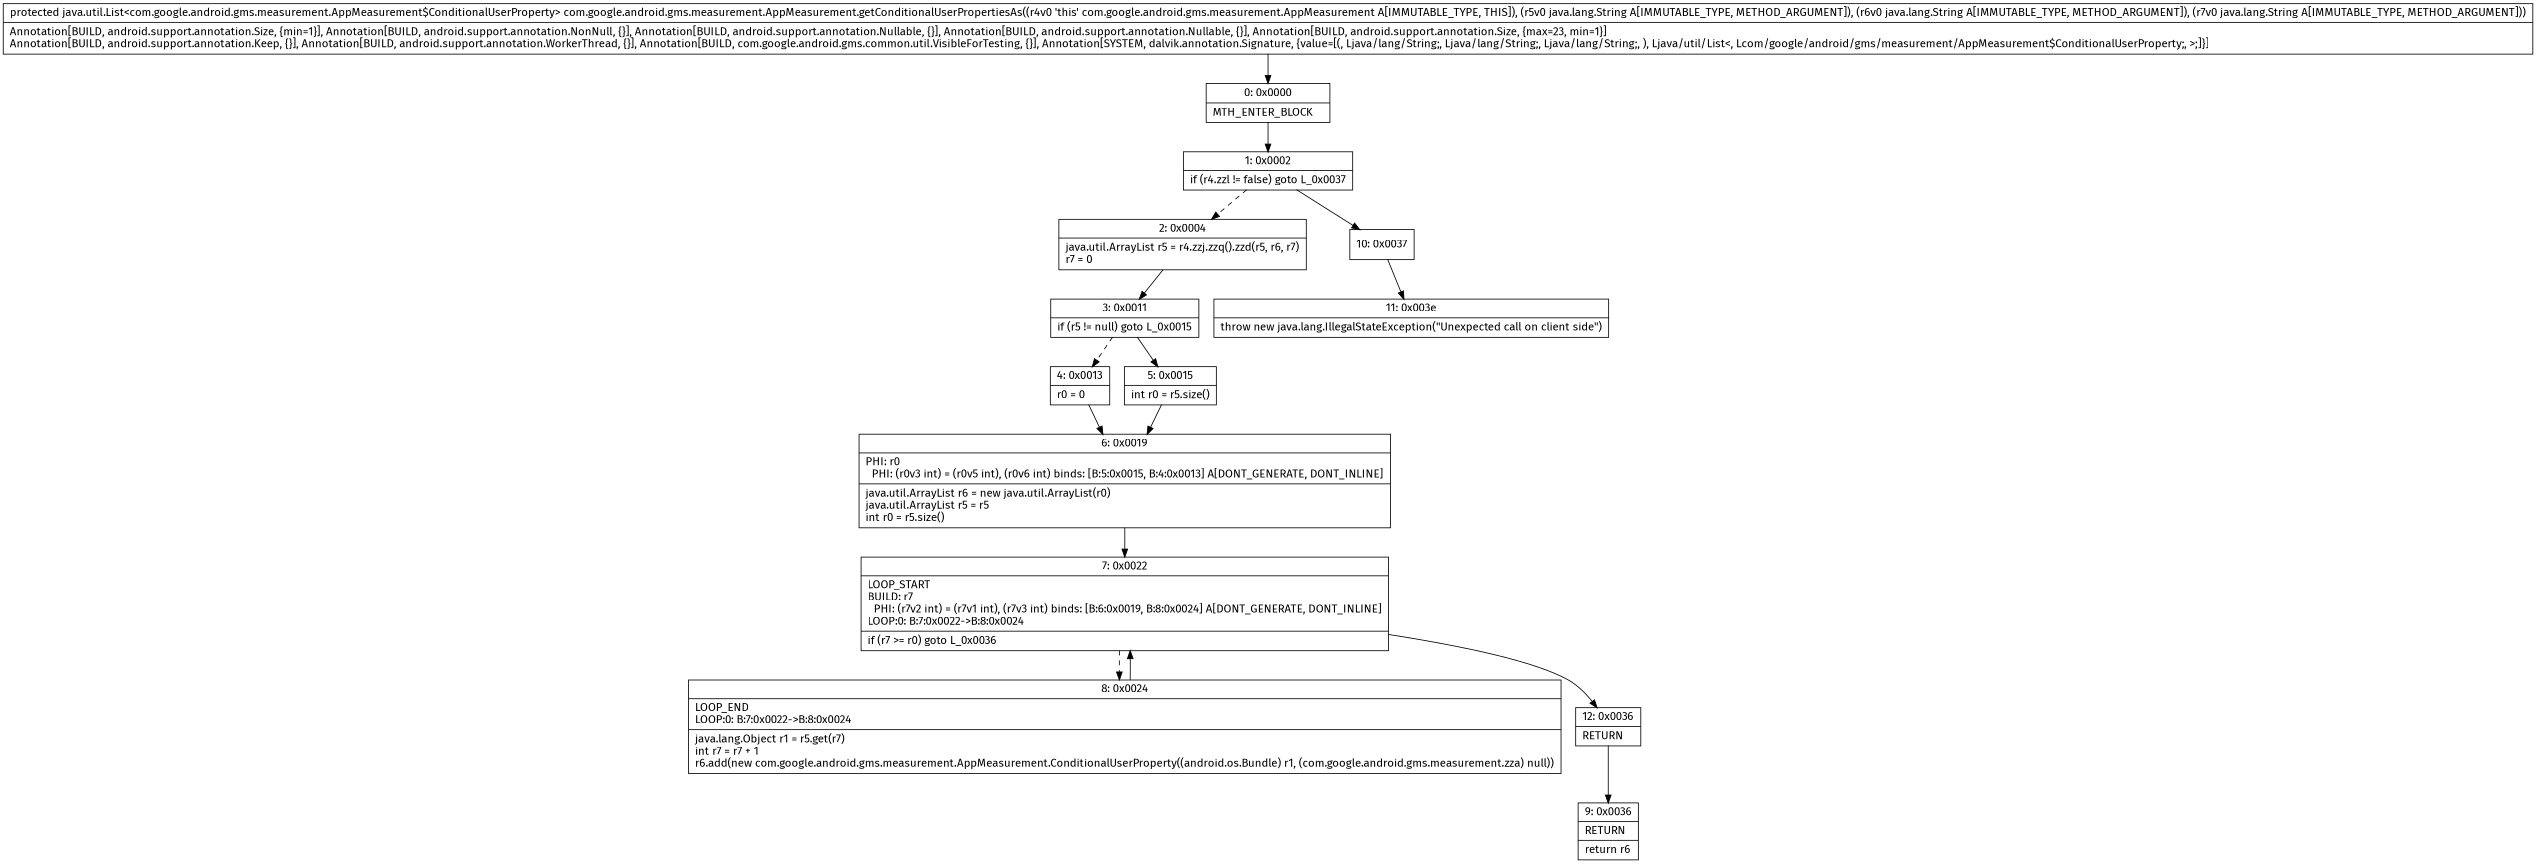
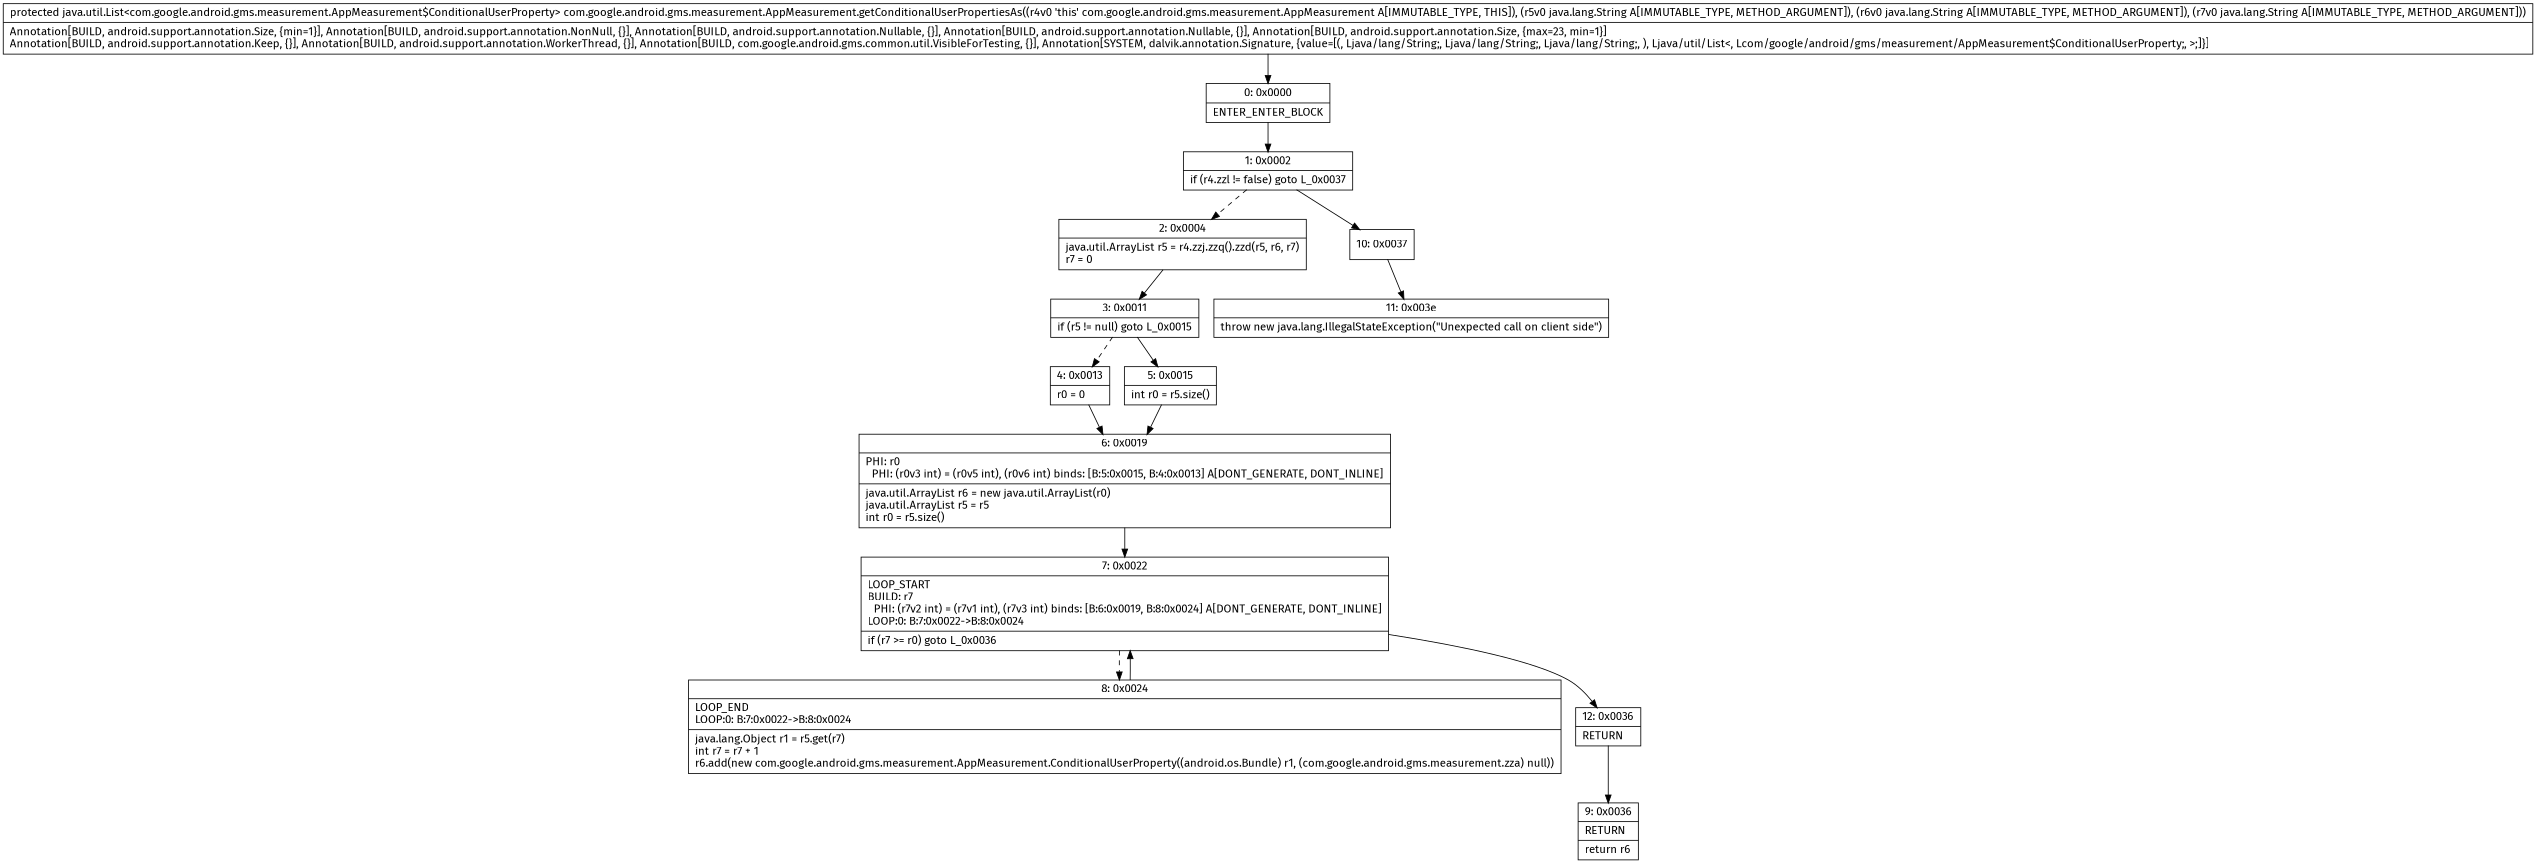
(1263, 112) -> (1268, 112)
